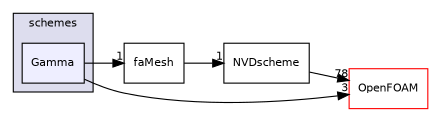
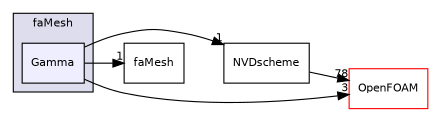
(53, 24) -> (53, 24)
(198, 63) -> (148, 30)
